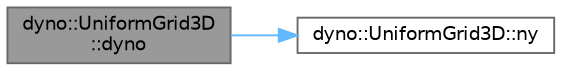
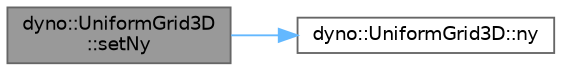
(119, 35) -> (119, 35)
